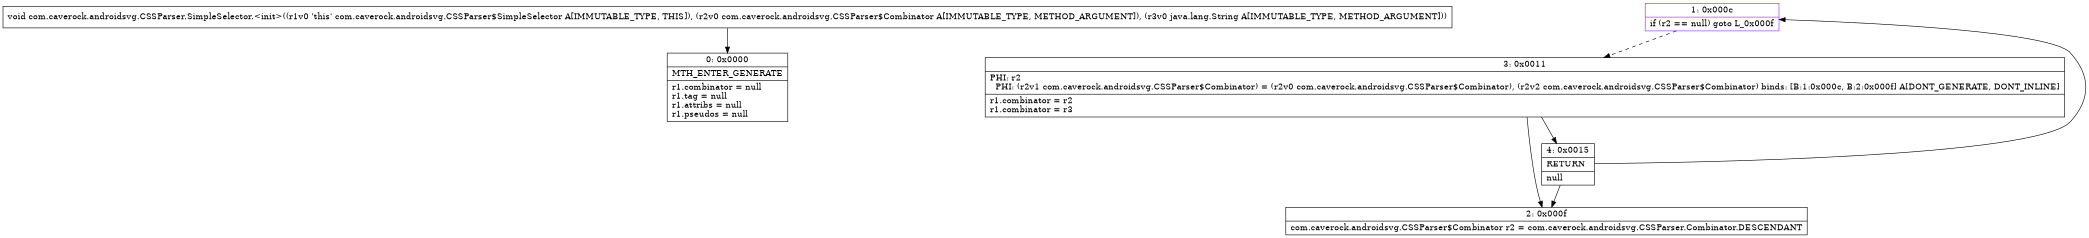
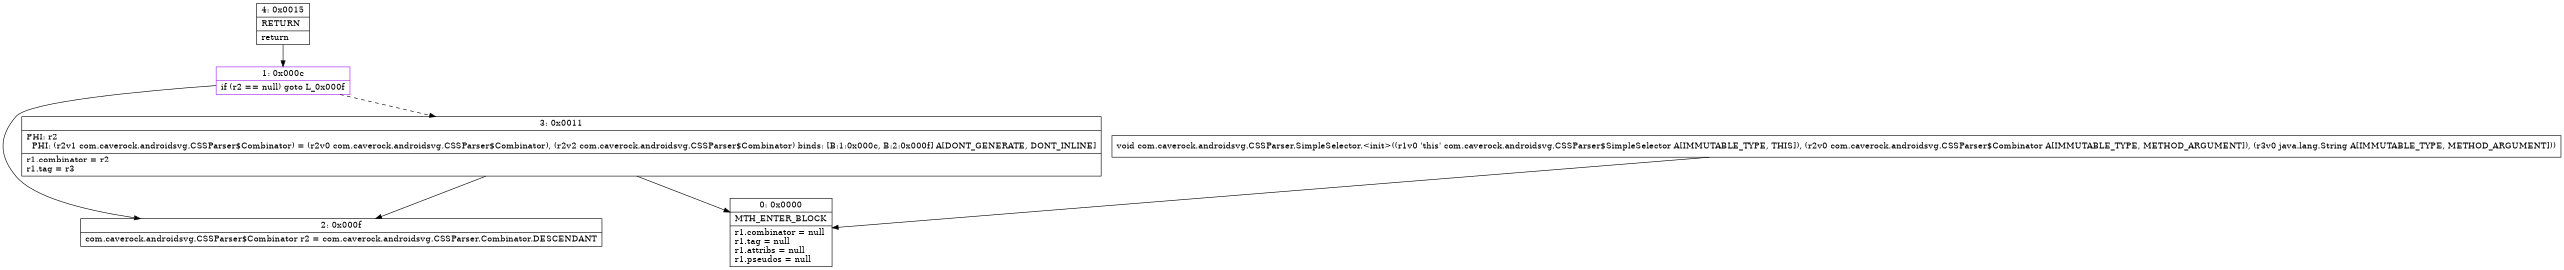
(728, 74) -> (781, 219)
(1032, 110) -> (51, 169)
(1548, 128) -> (681, 193)
(1555, 178) -> (275, 38)
(1557, 193) -> (20, 114)
